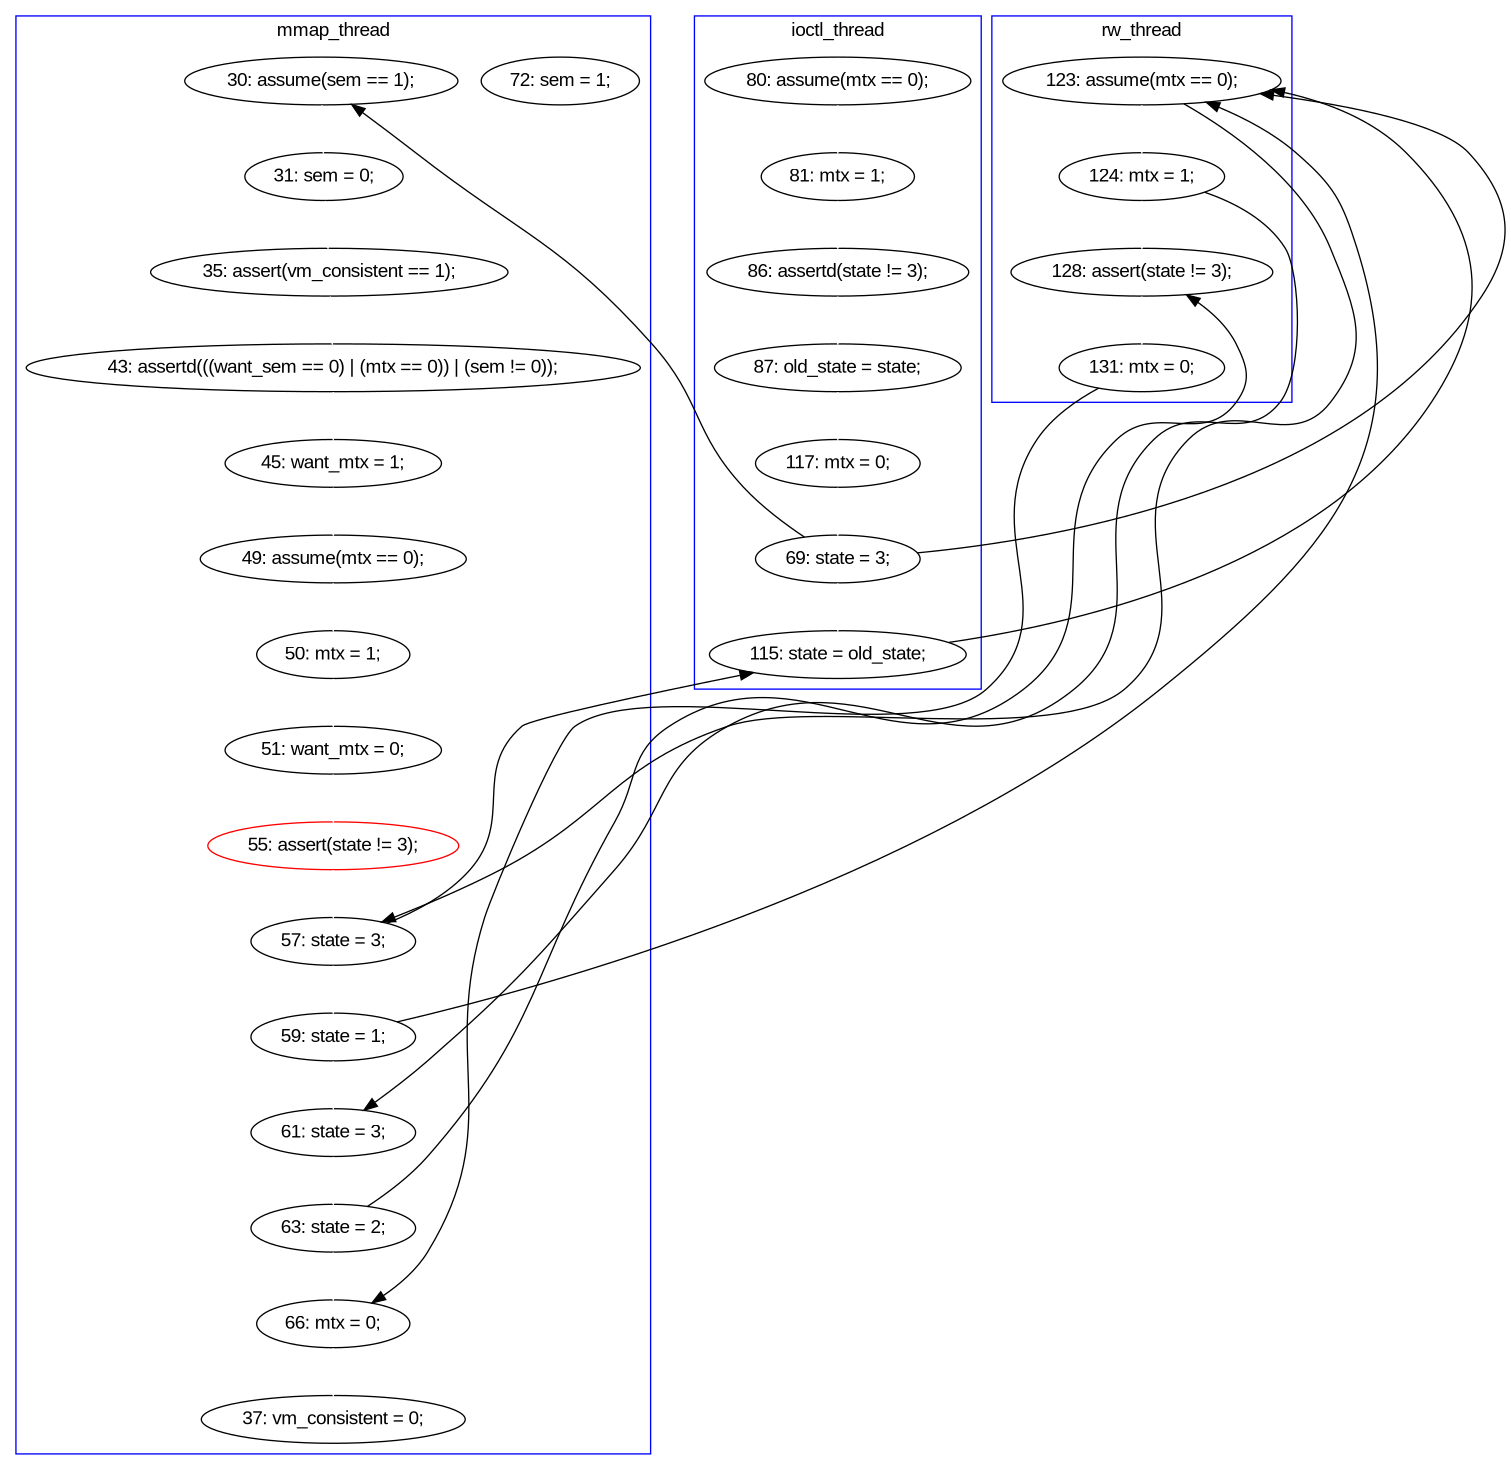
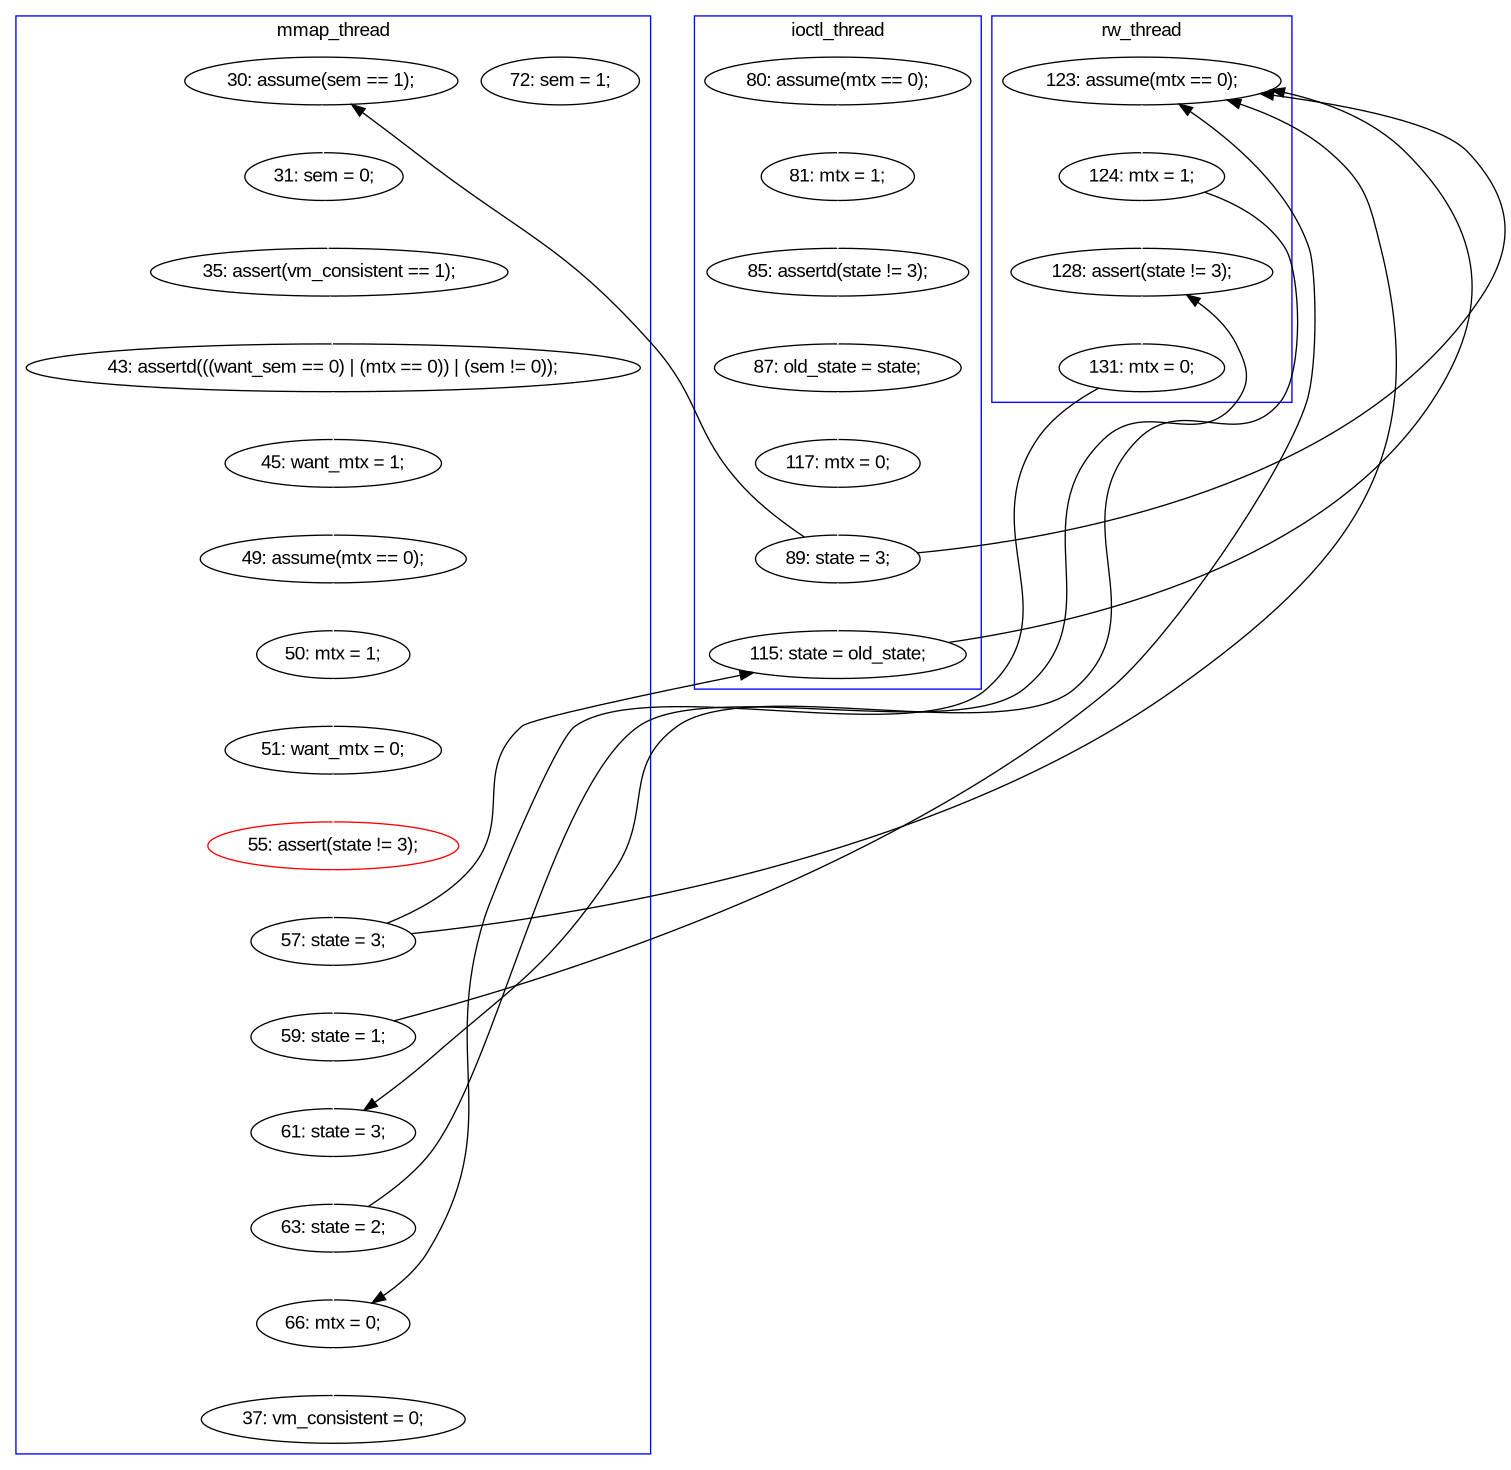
(838, 272) -> (838, 272)
(838, 559) -> (838, 559)
(1127, 686) -> (1146, 707)
